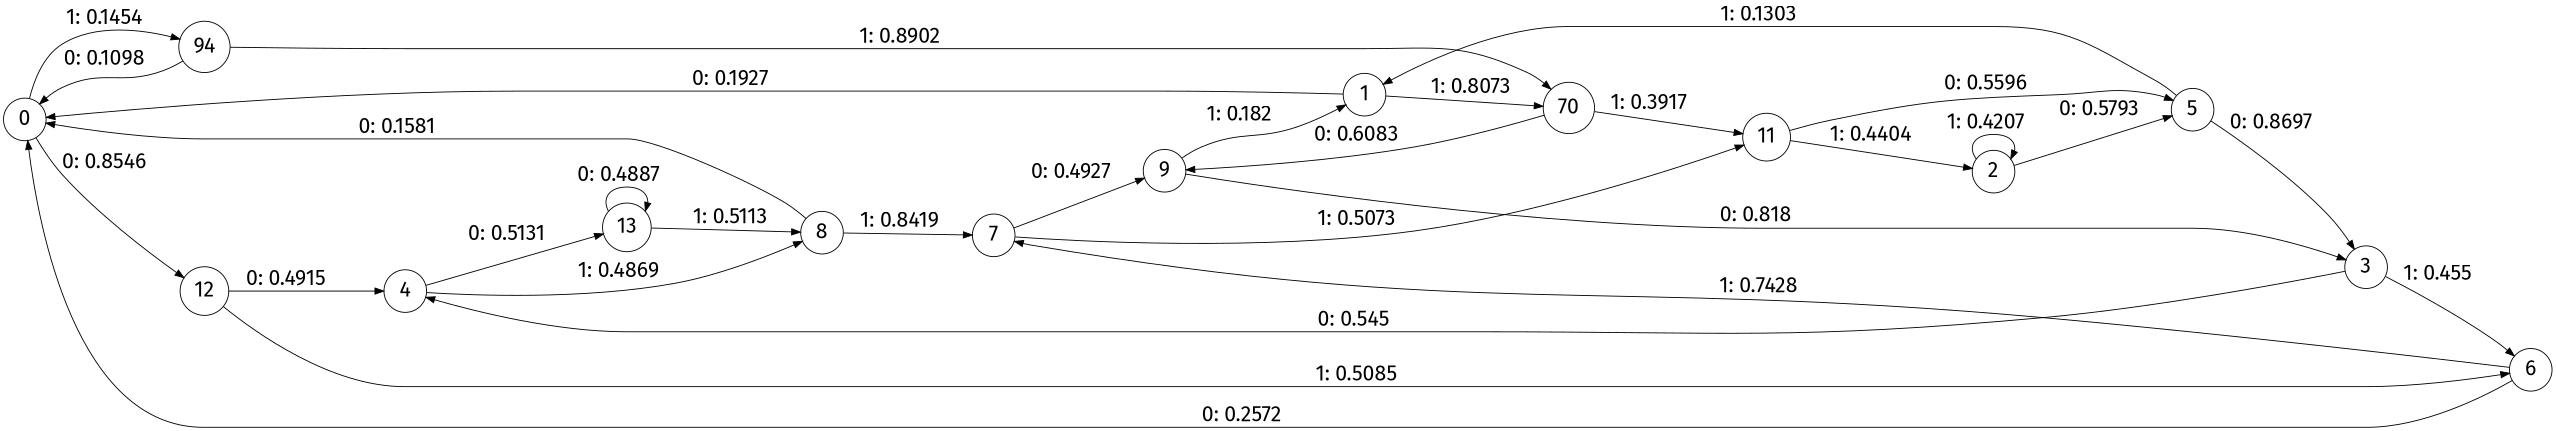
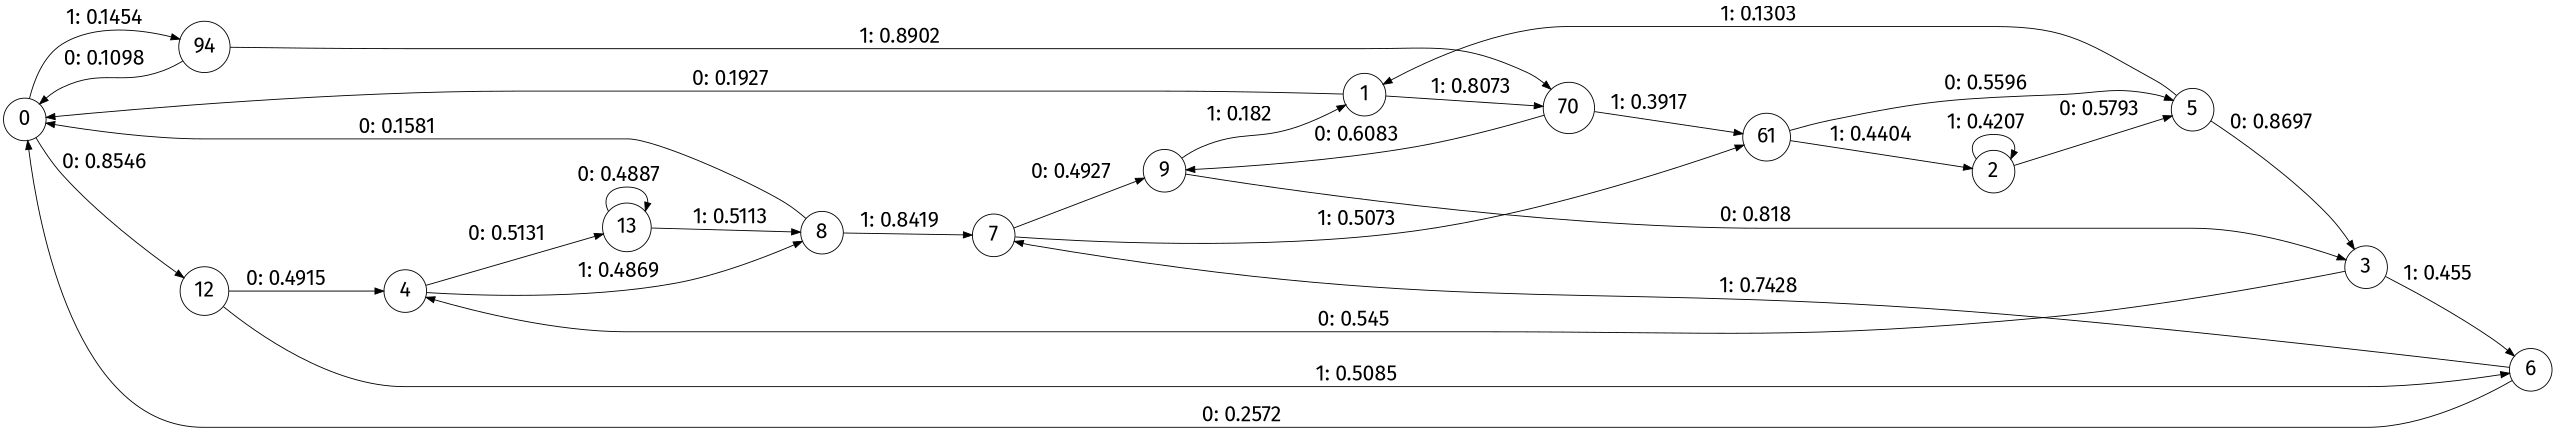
(1767, 137) -> (1767, 137)
